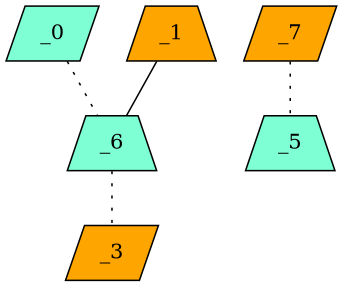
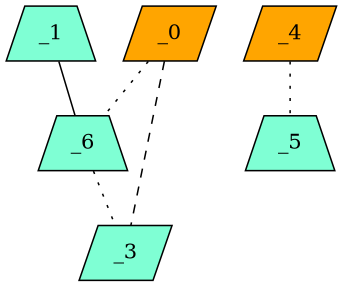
(53, 34) -> (170, 34)
(171, 34) -> (51, 34)
(290, 34) -> (290, 34)
none -> (148, 143)
(112, 253) -> (126, 253)
